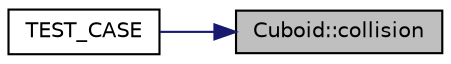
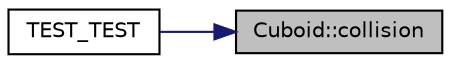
(84, 32) -> (84, 32)
